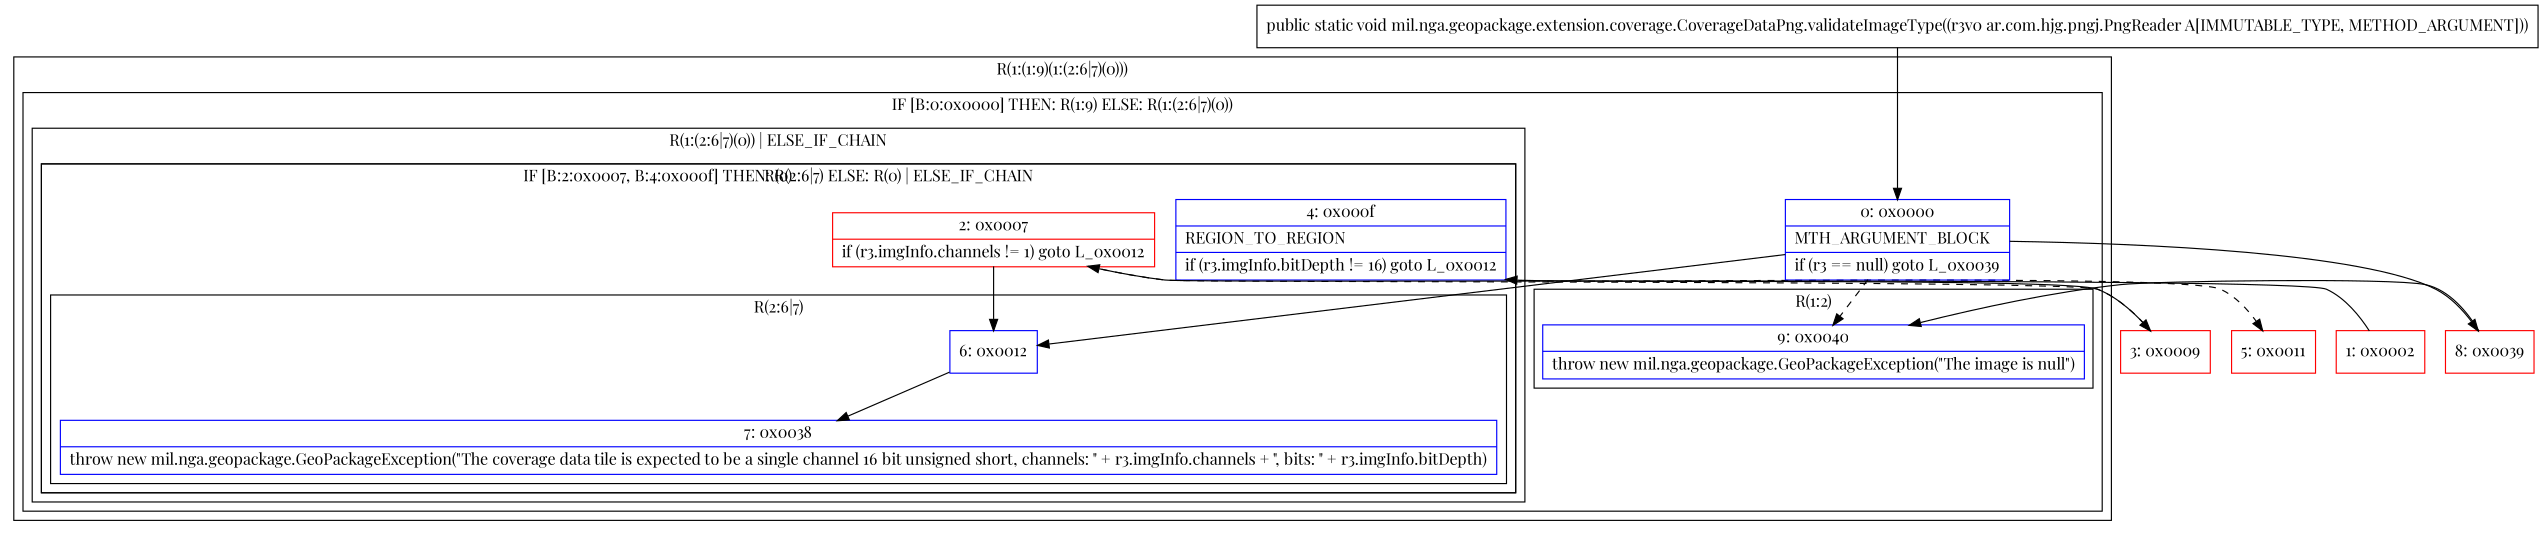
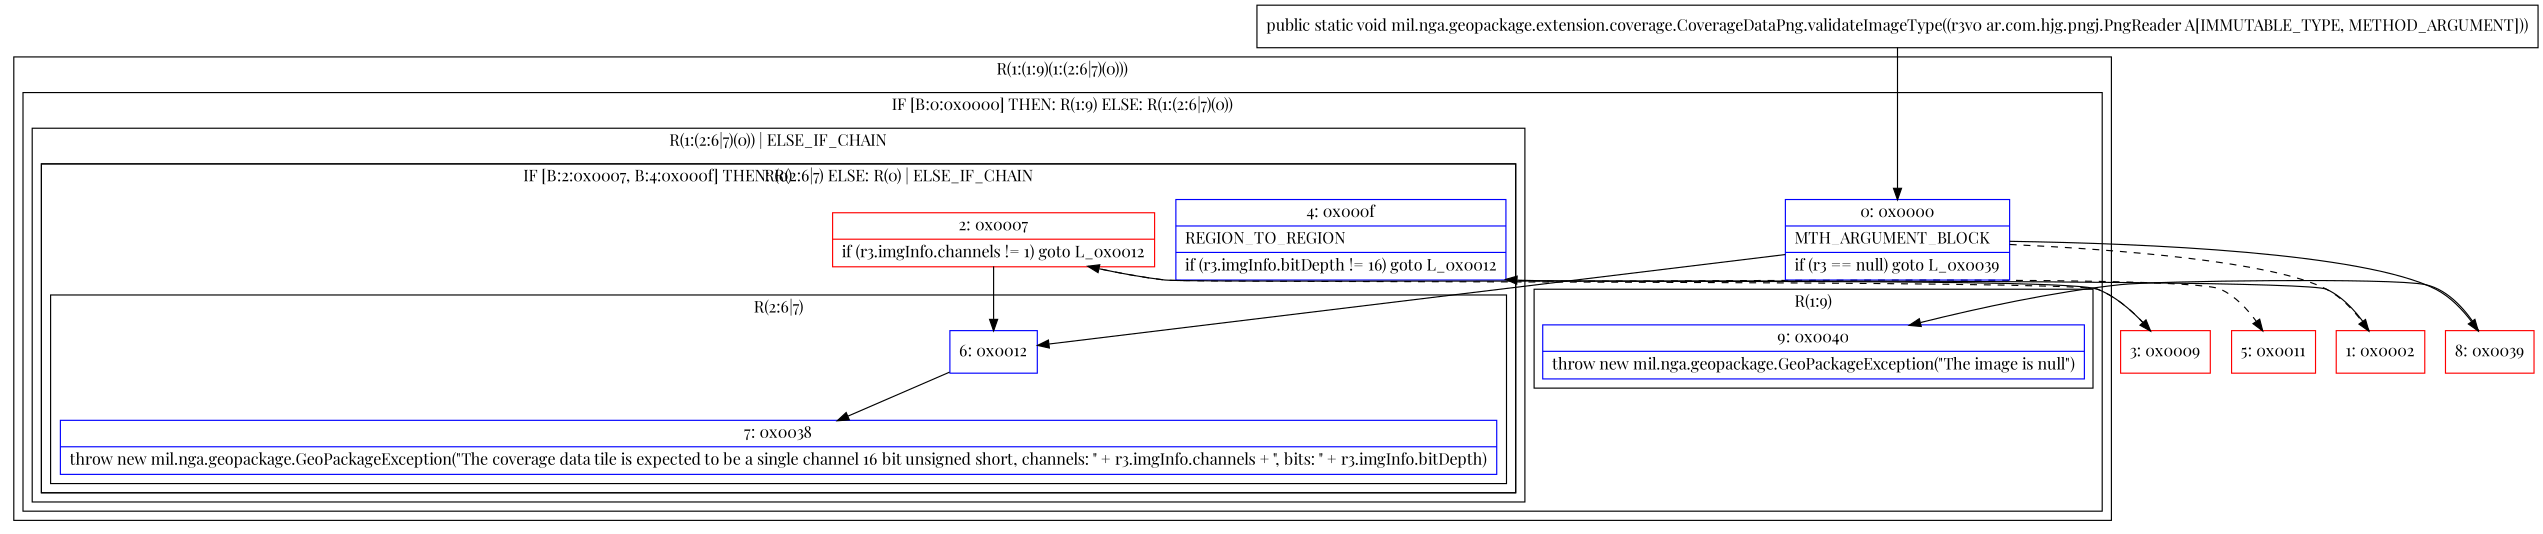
(1854, 298) -> (2194, 259)
(1814, 302) -> (1814, 302)
